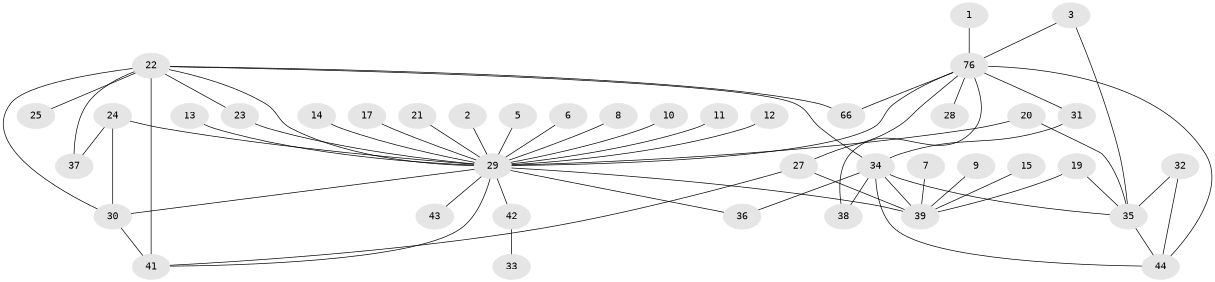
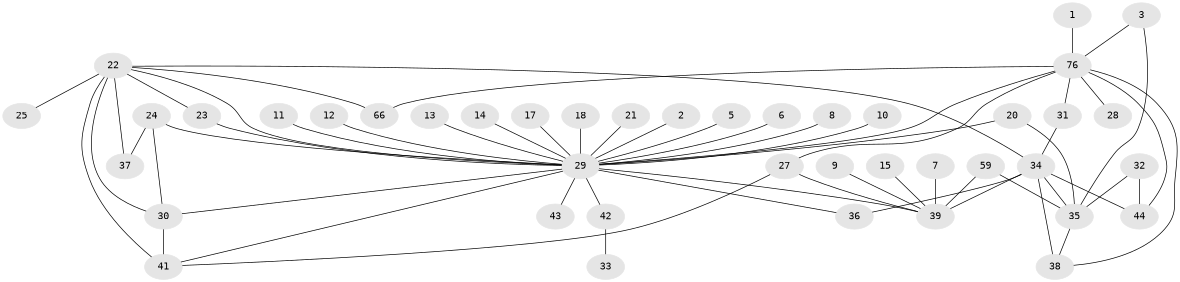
none -> (581, 116)
(1077, 166) -> (986, 166)
(1145, 242) -> (1065, 242)
